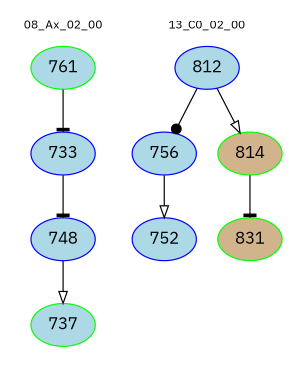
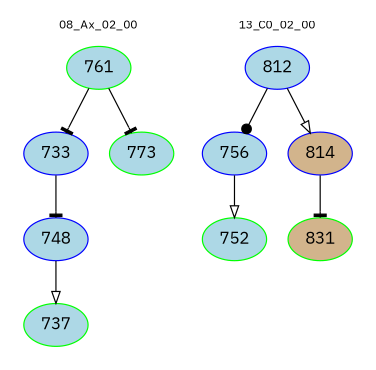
none -> (142, 154)
(250, 154) -> (320, 154)
(164, 239) -> (234, 239)
